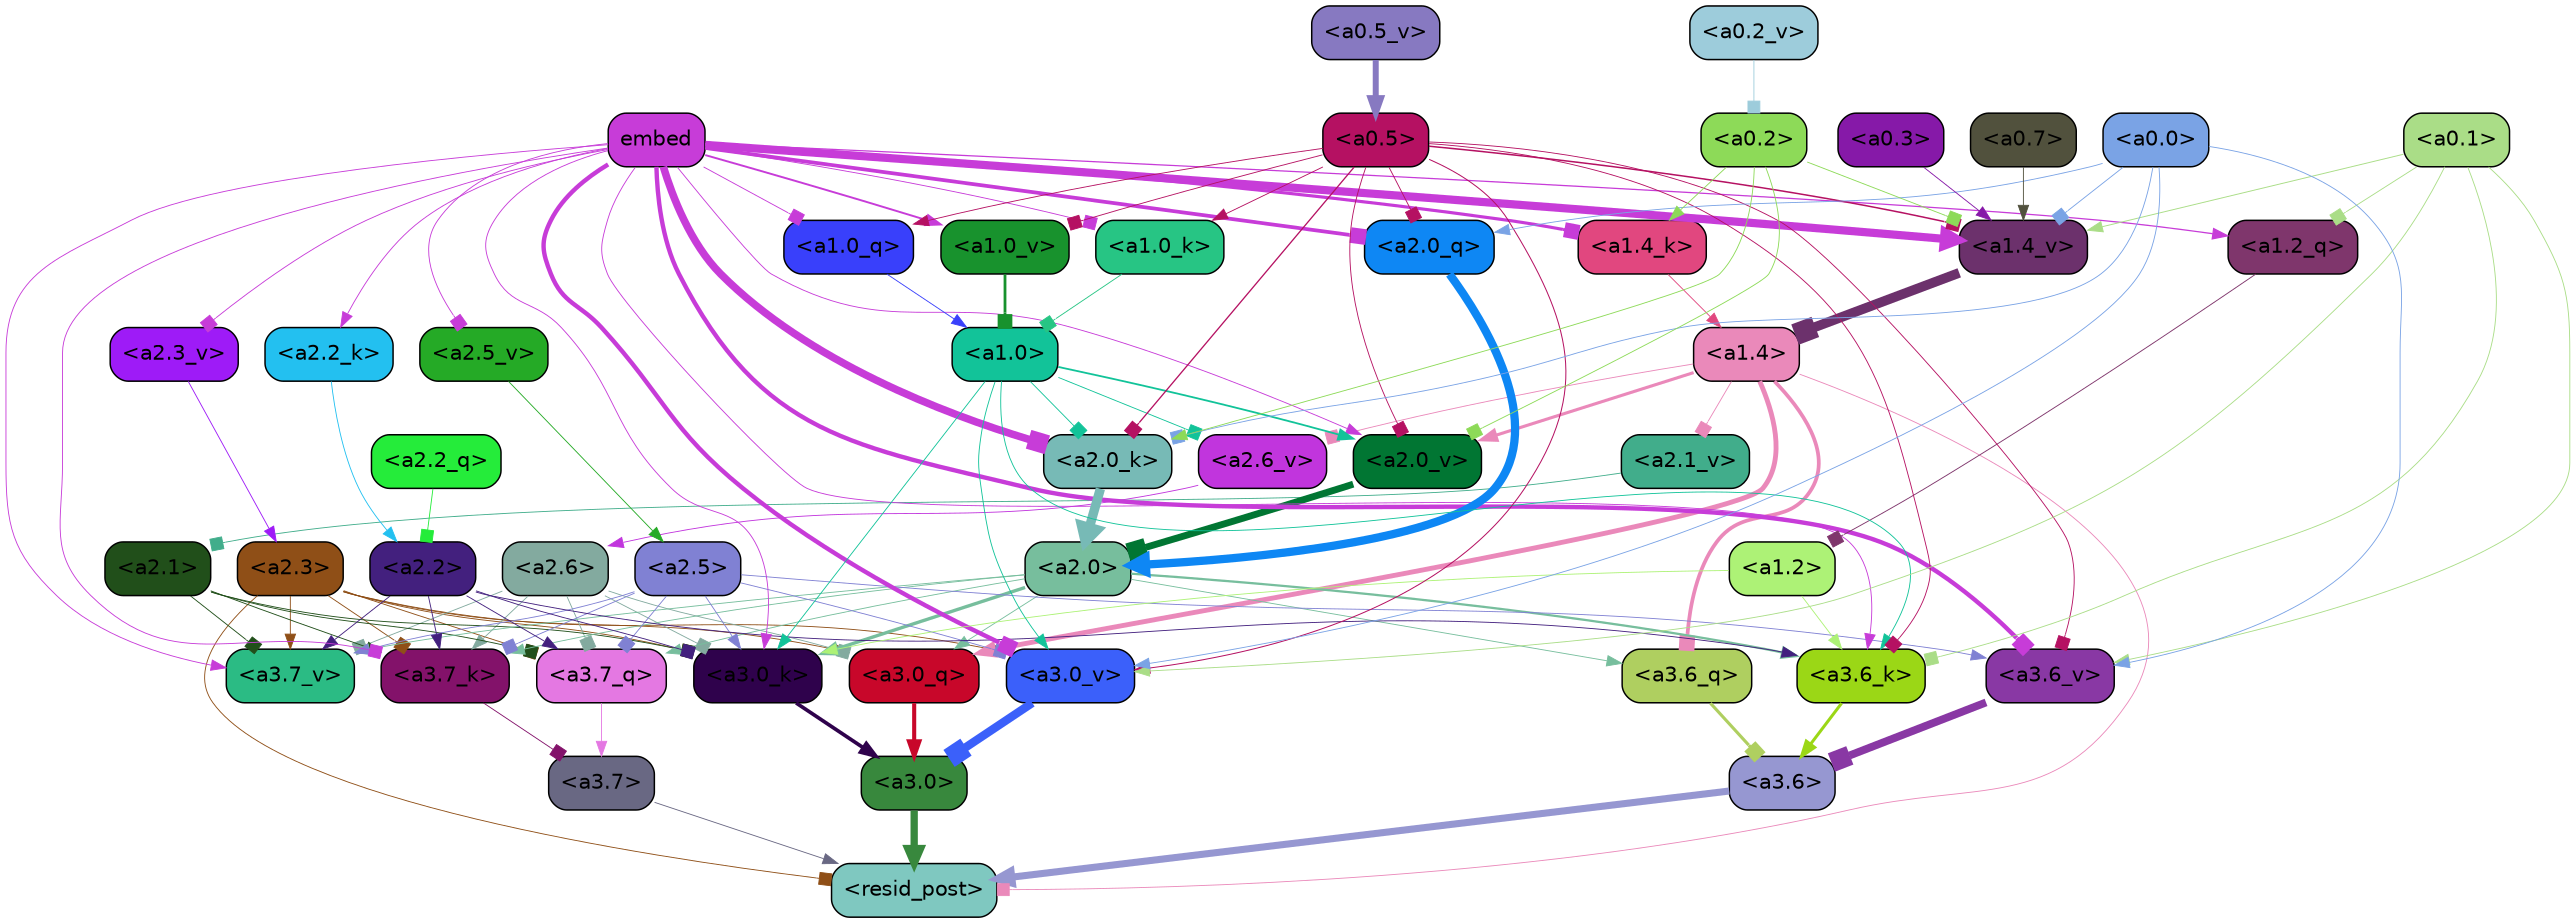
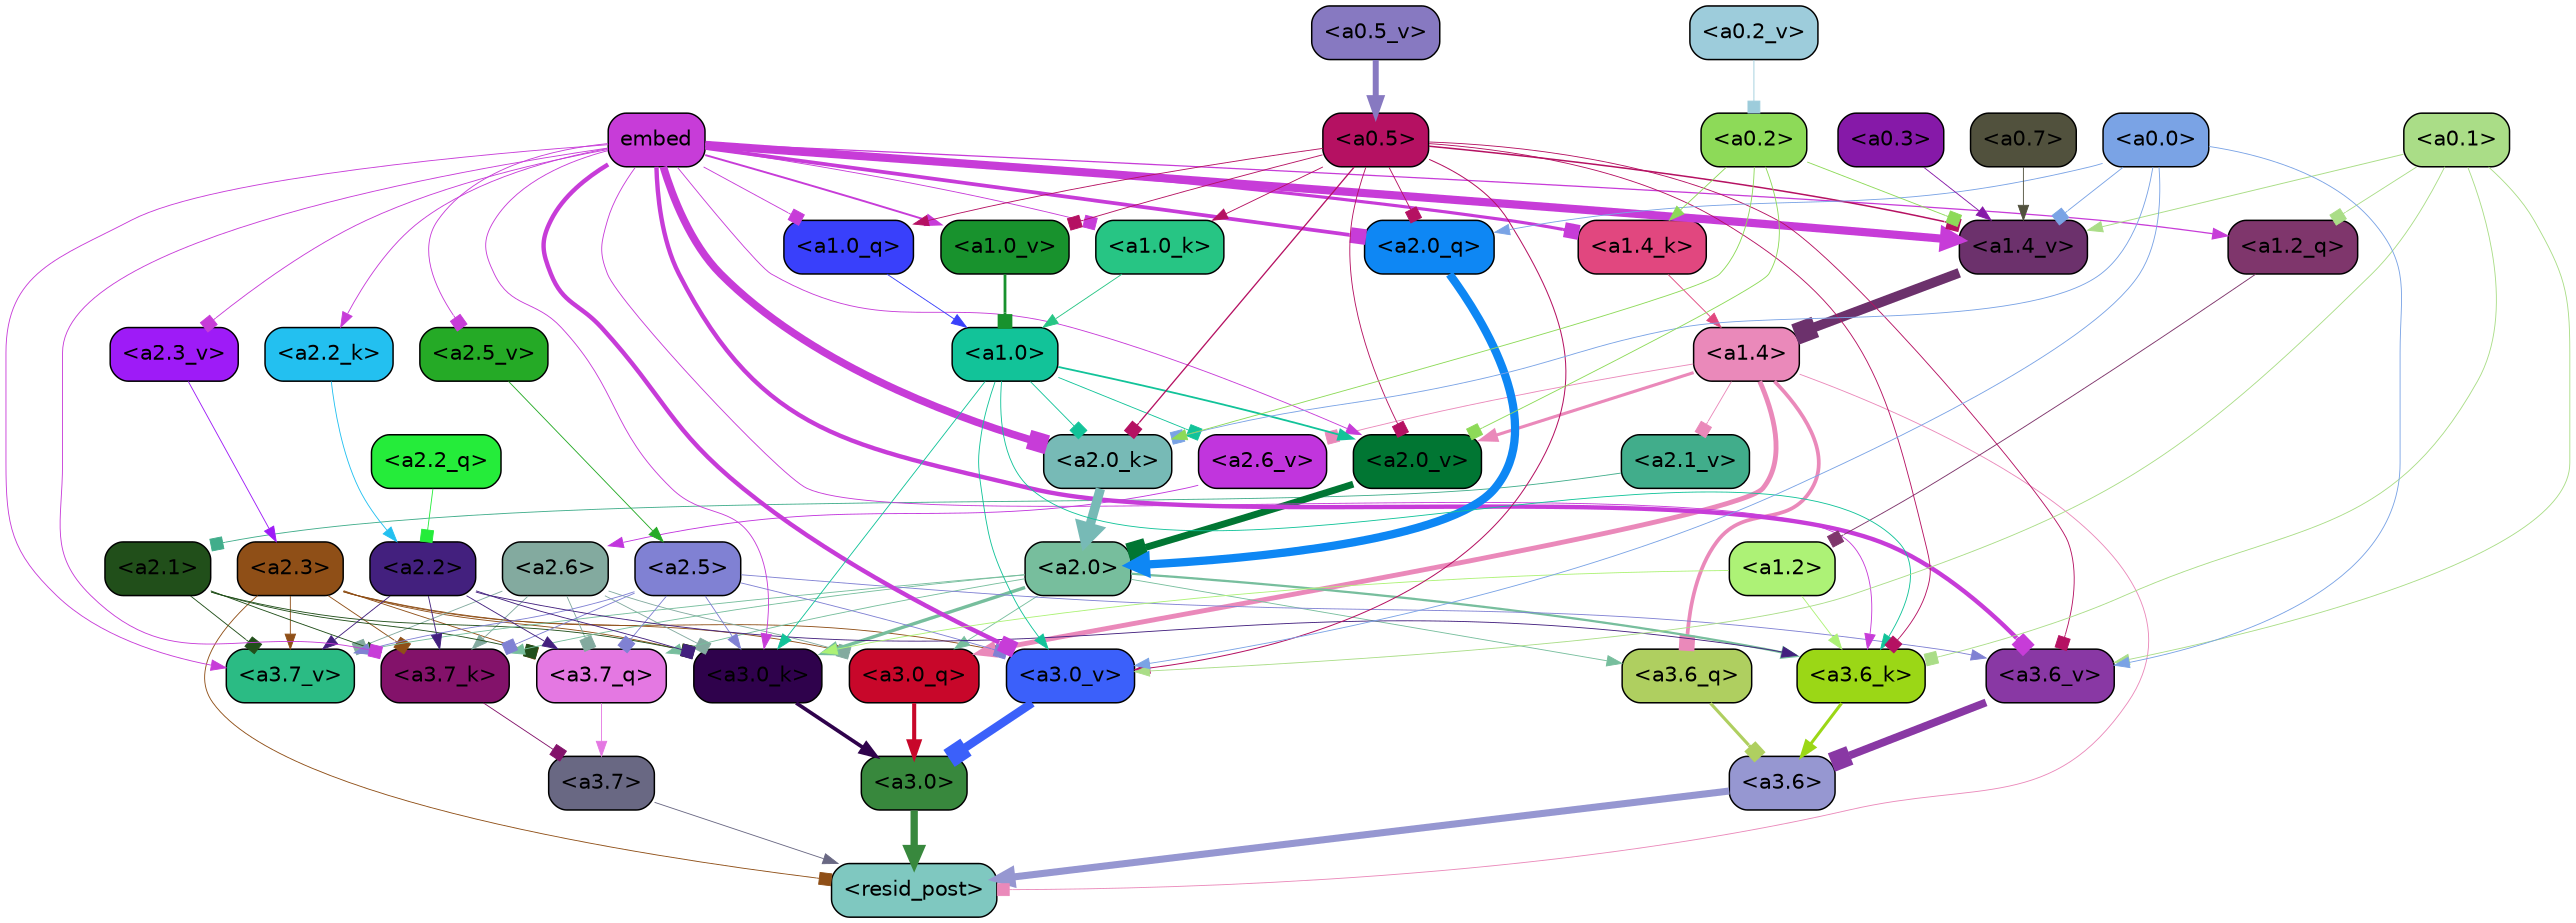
(1089, 296) -> (1089, 296)
